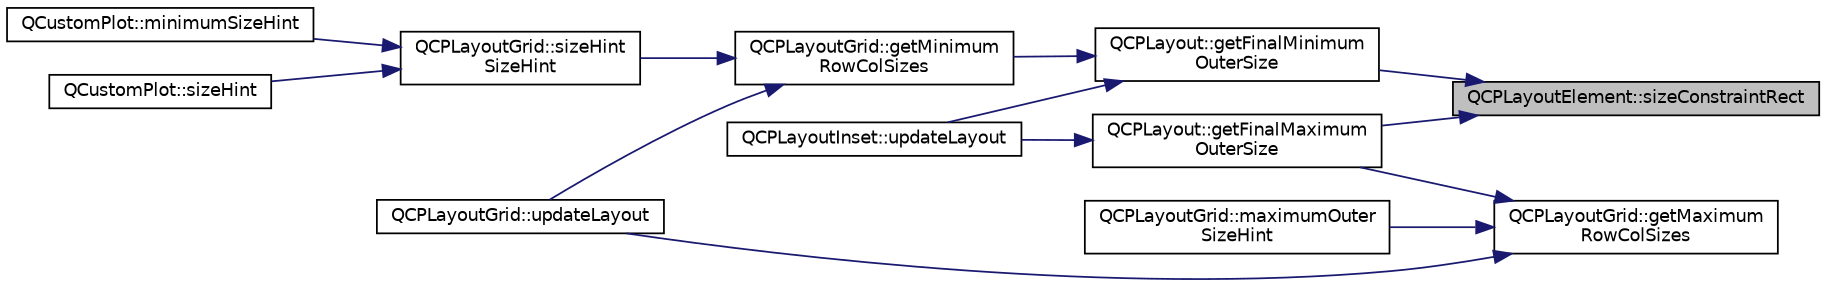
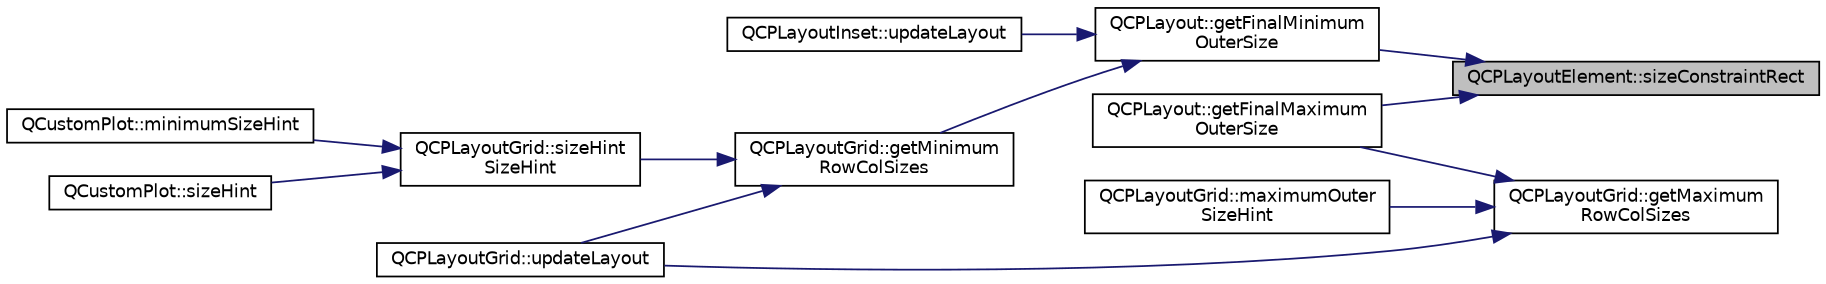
(1048, 140) -> none
